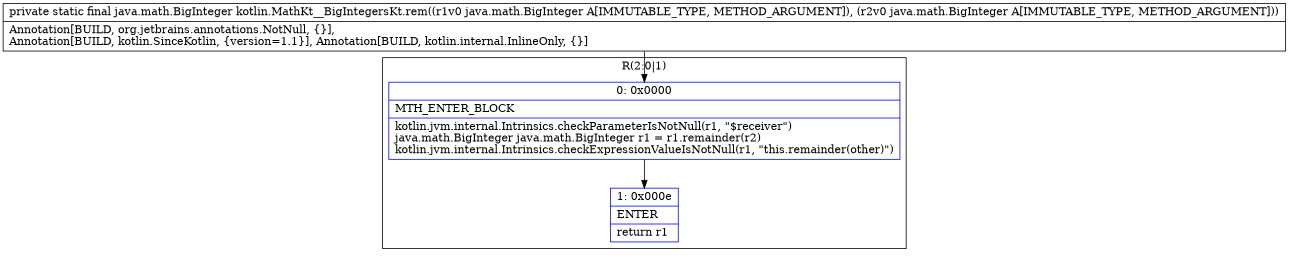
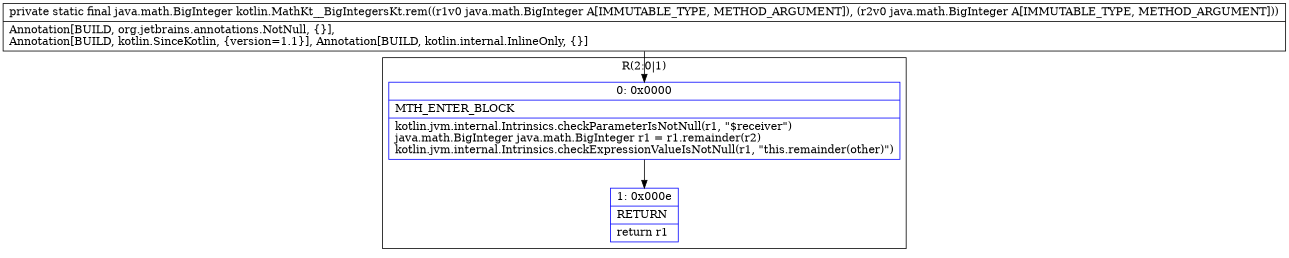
(637, 215) -> (642, 215)
